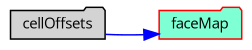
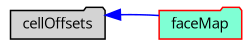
(125, 35) -> (140, 15)
